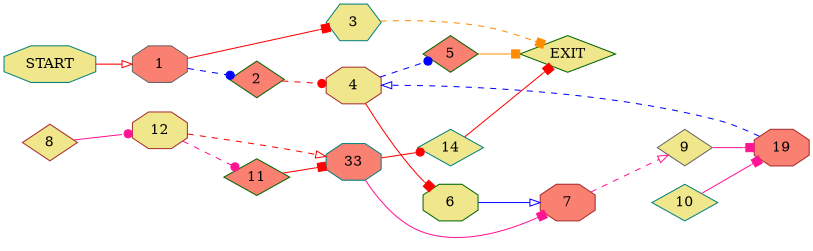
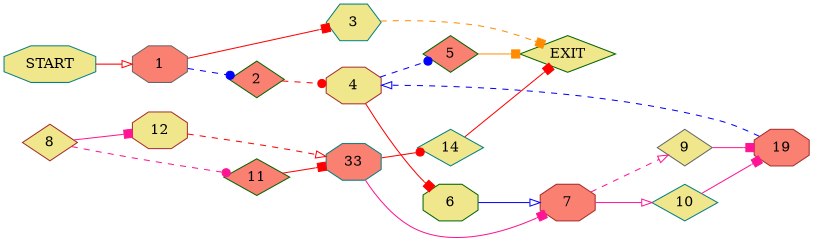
(98, 137) -> (98, 137)
(207, 153) -> (147, 160)
none -> (618, 203)
